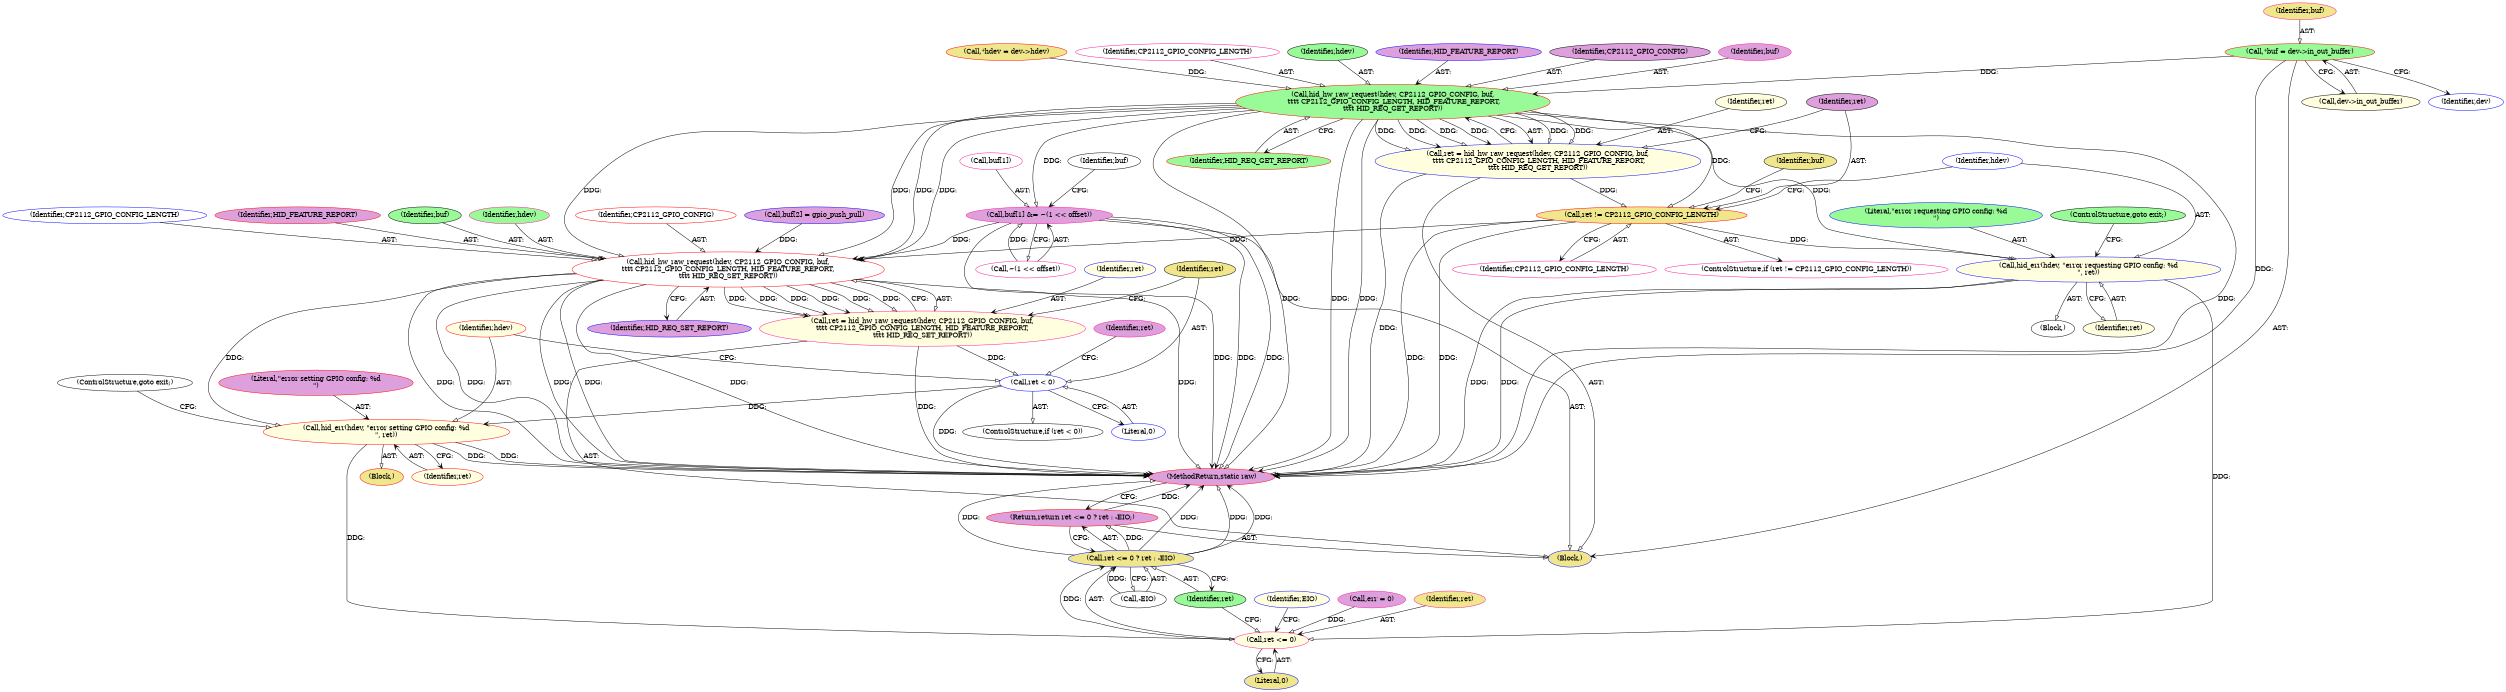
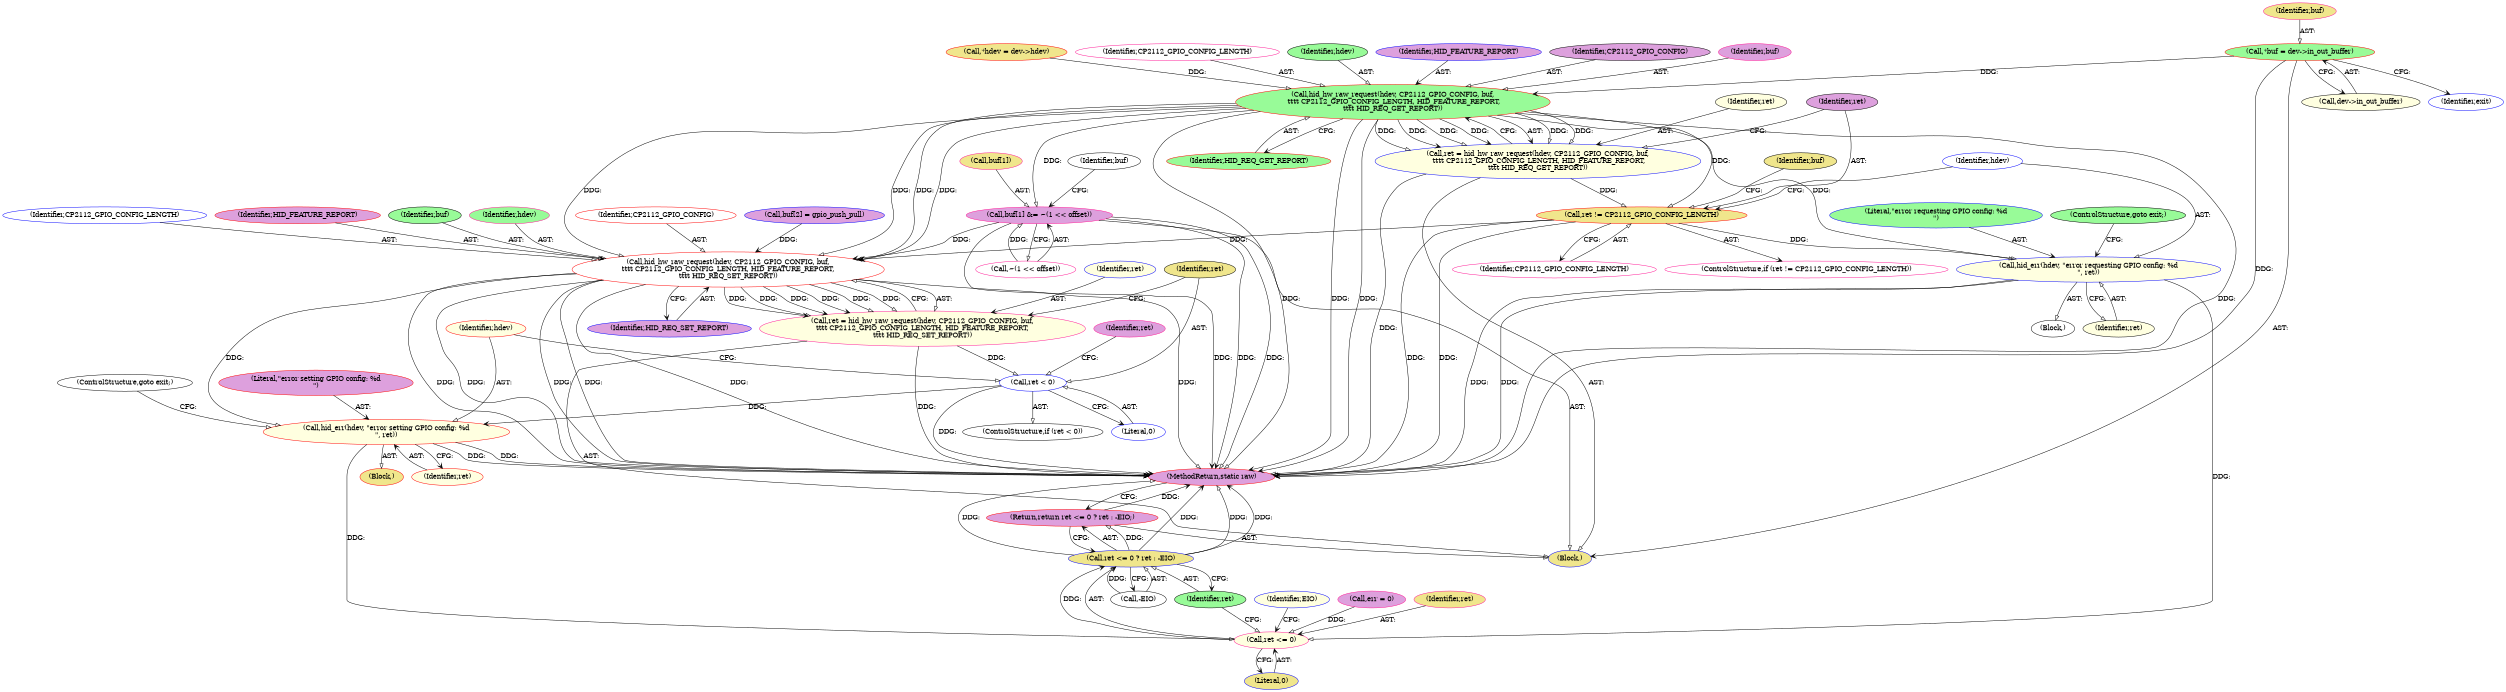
(2466, 102) -> (2466, 102)
(991, 161) -> (991, 161)
(1131, 577) -> (1131, 577)
